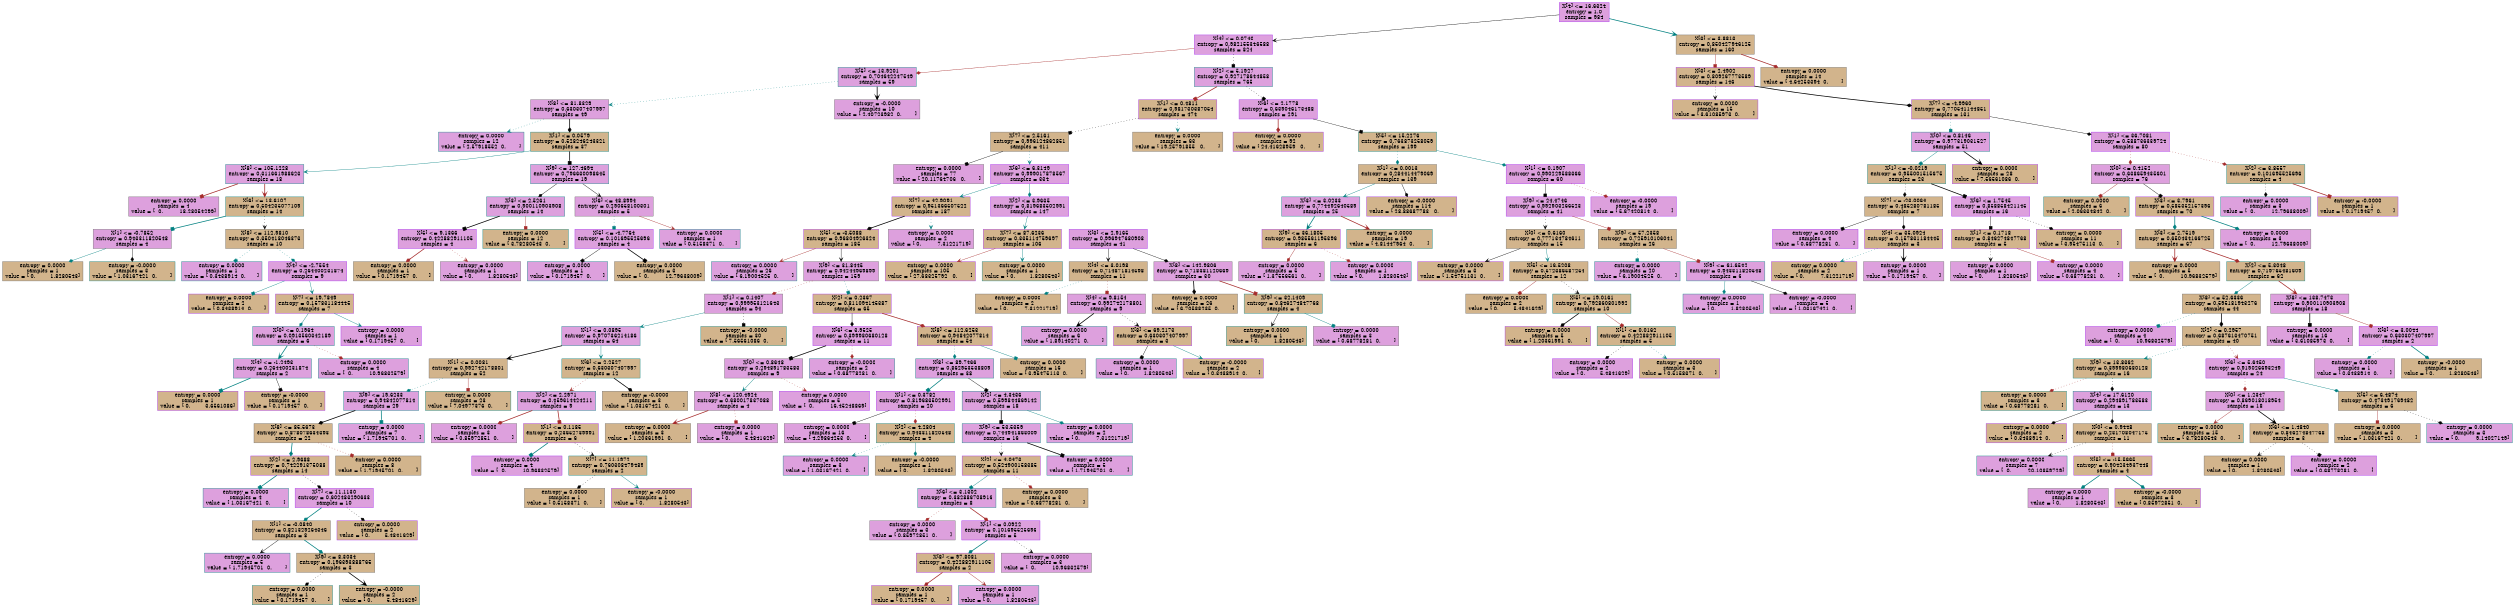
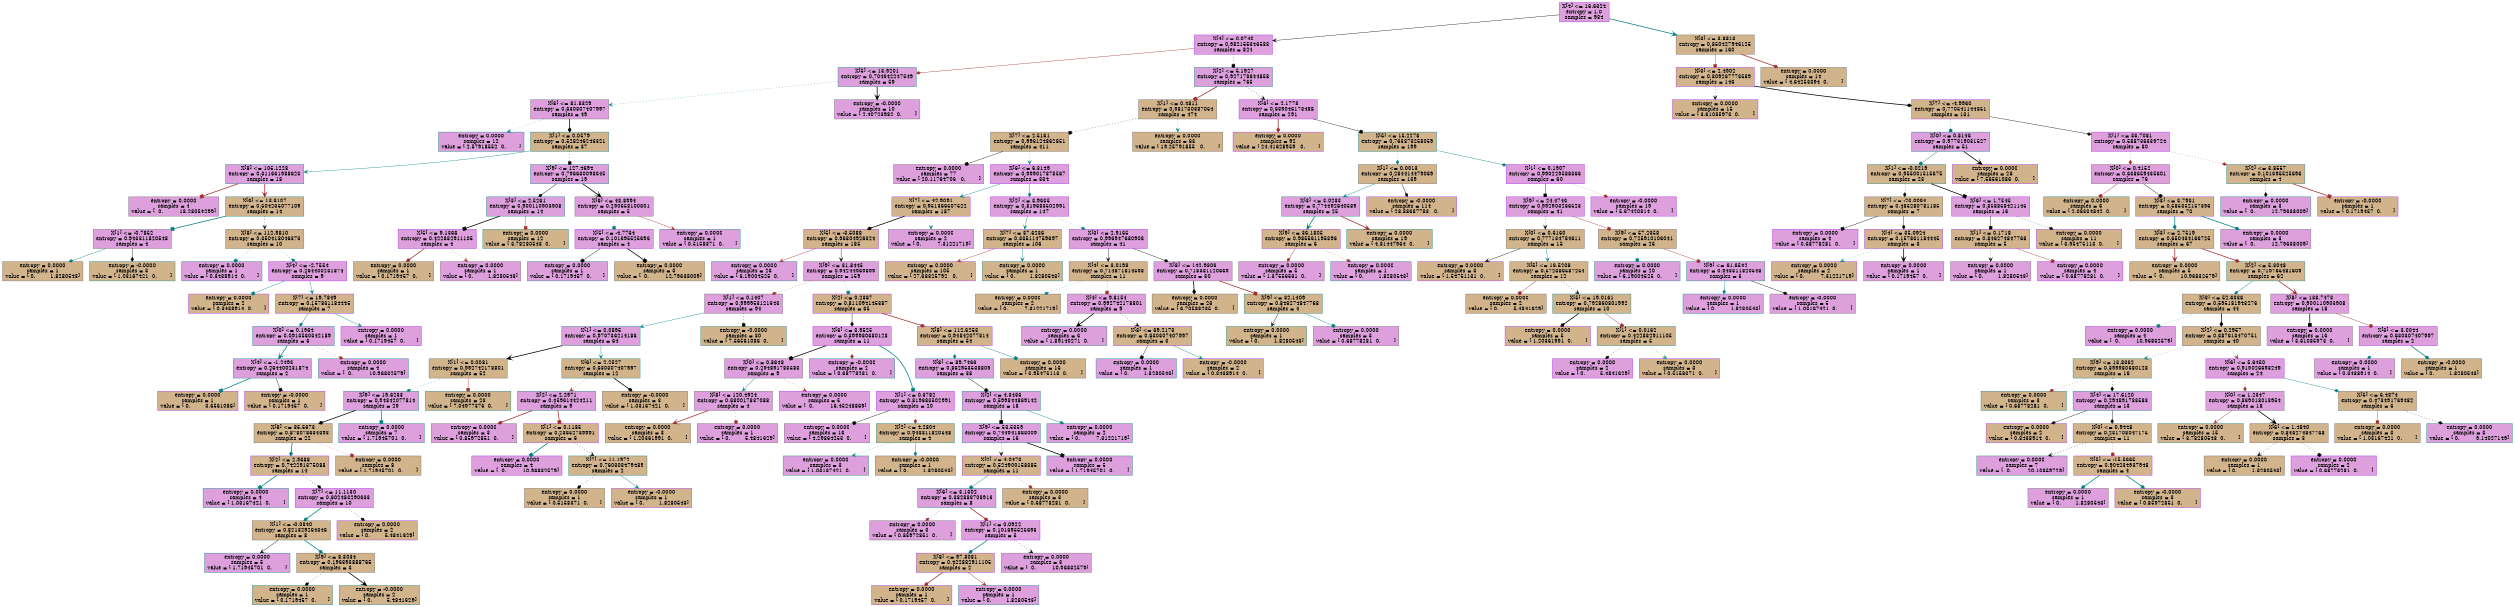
(1254, 92) -> (1254, 92)
(1178, 109) -> (1178, 109)
(570, 156) -> (570, 156)
(590, 189) -> (590, 189)
none -> (1067, 222)
(937, 383) -> (901, 362)
(2113, 466) -> (2113, 466)
